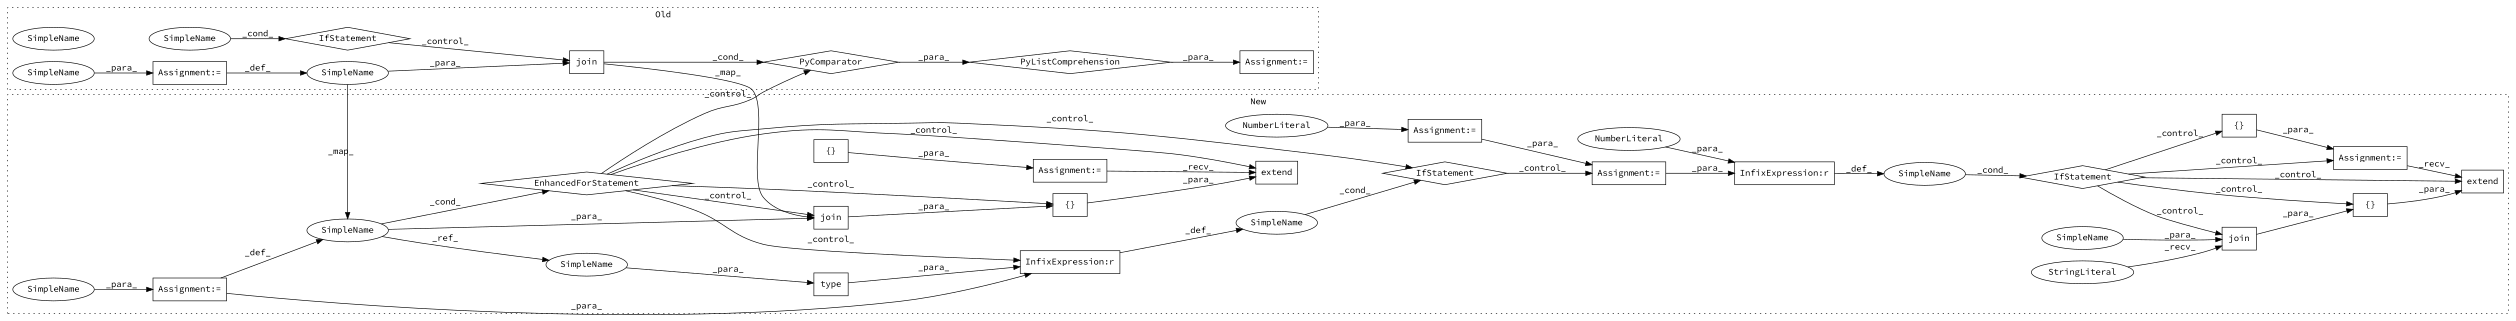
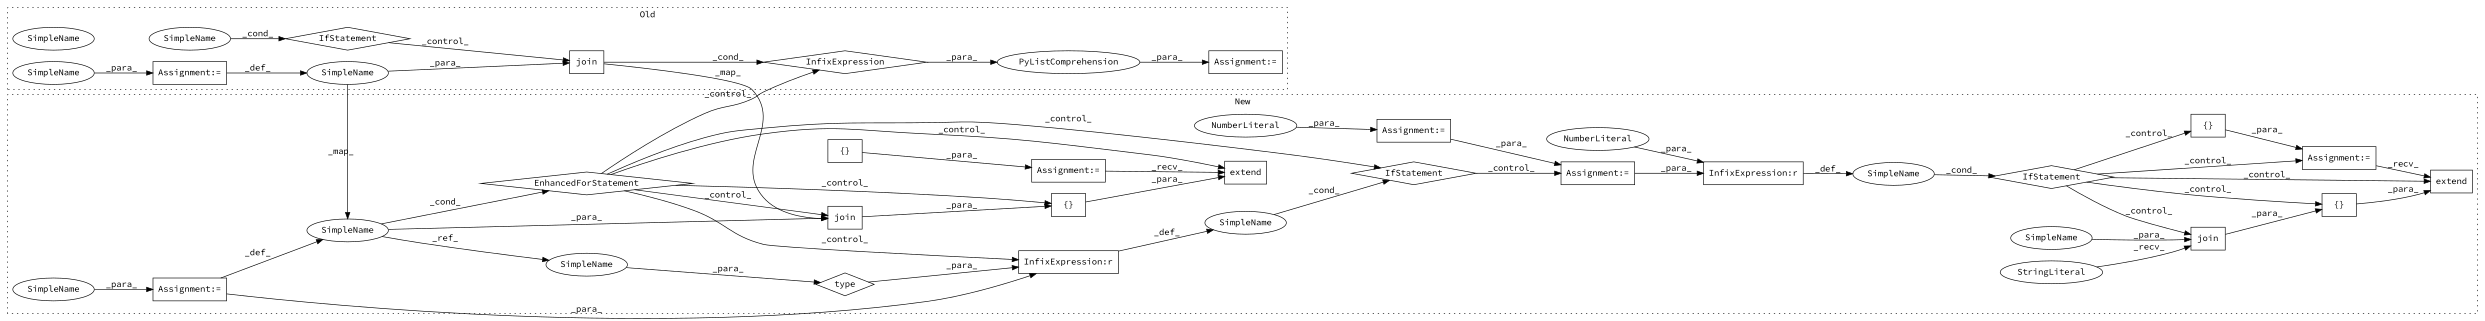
(831, 62) -> (845, 62)
(1070, 62) -> (1069, 62)
(831, 284) -> (845, 284)
